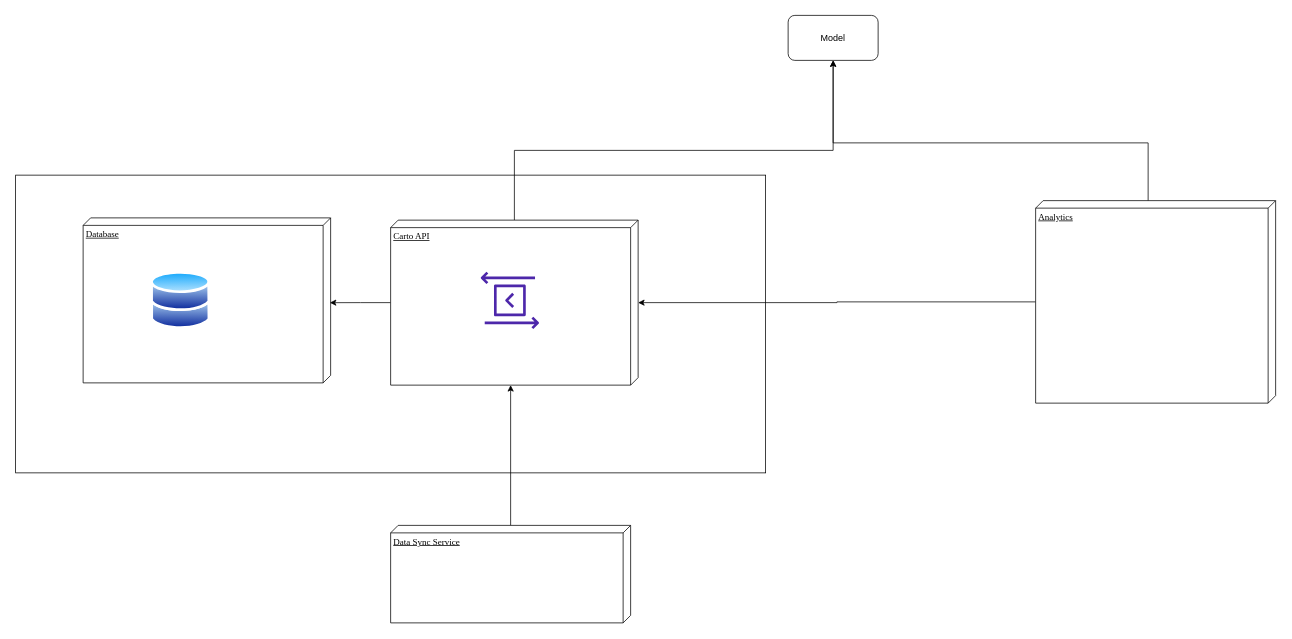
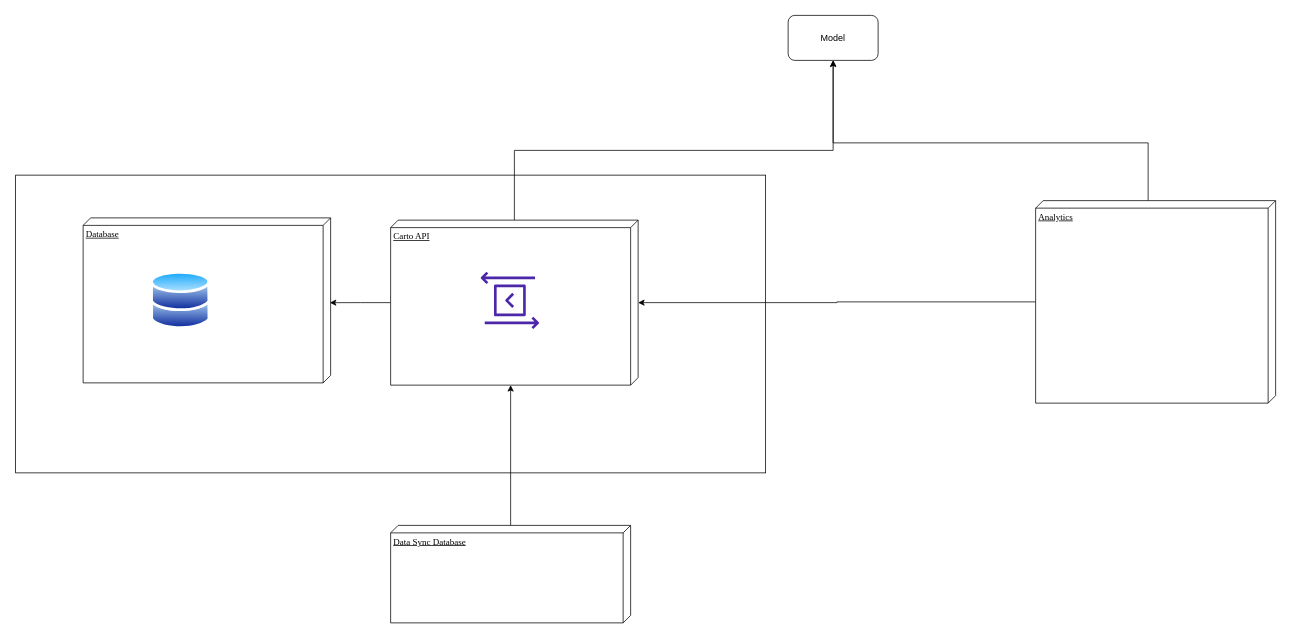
(433, 542) -> (436, 542)
